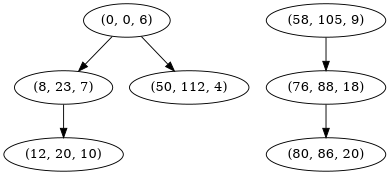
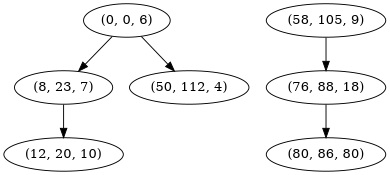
(326, 154) -> (326, 154)
